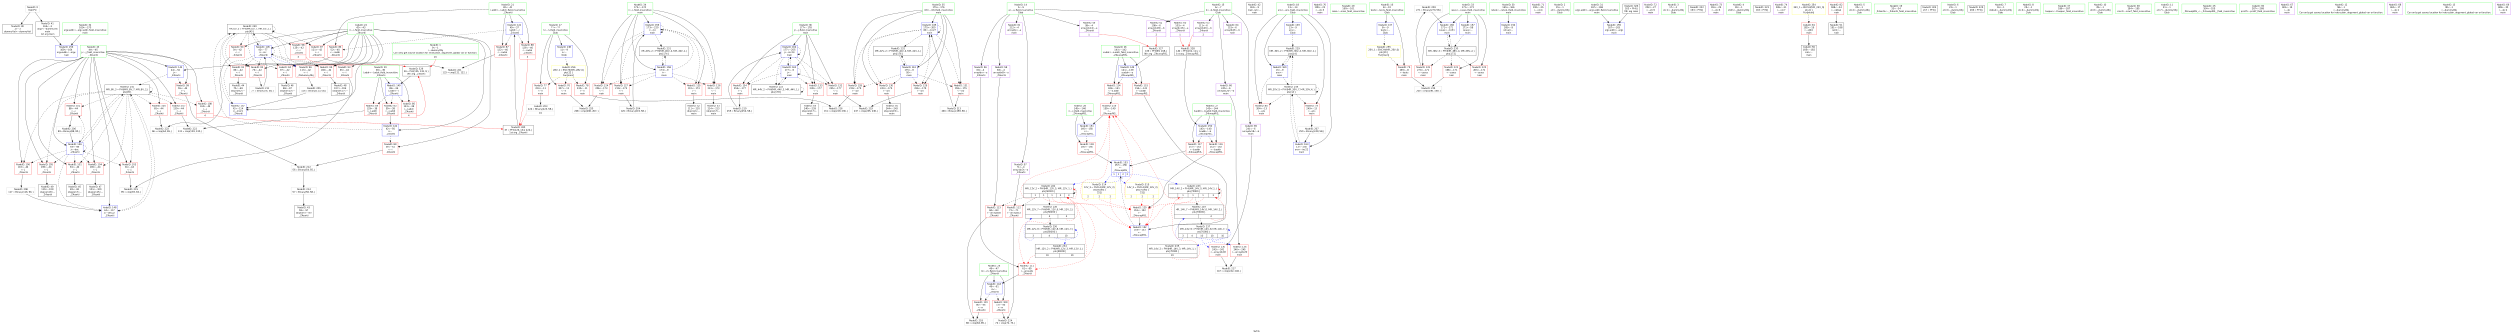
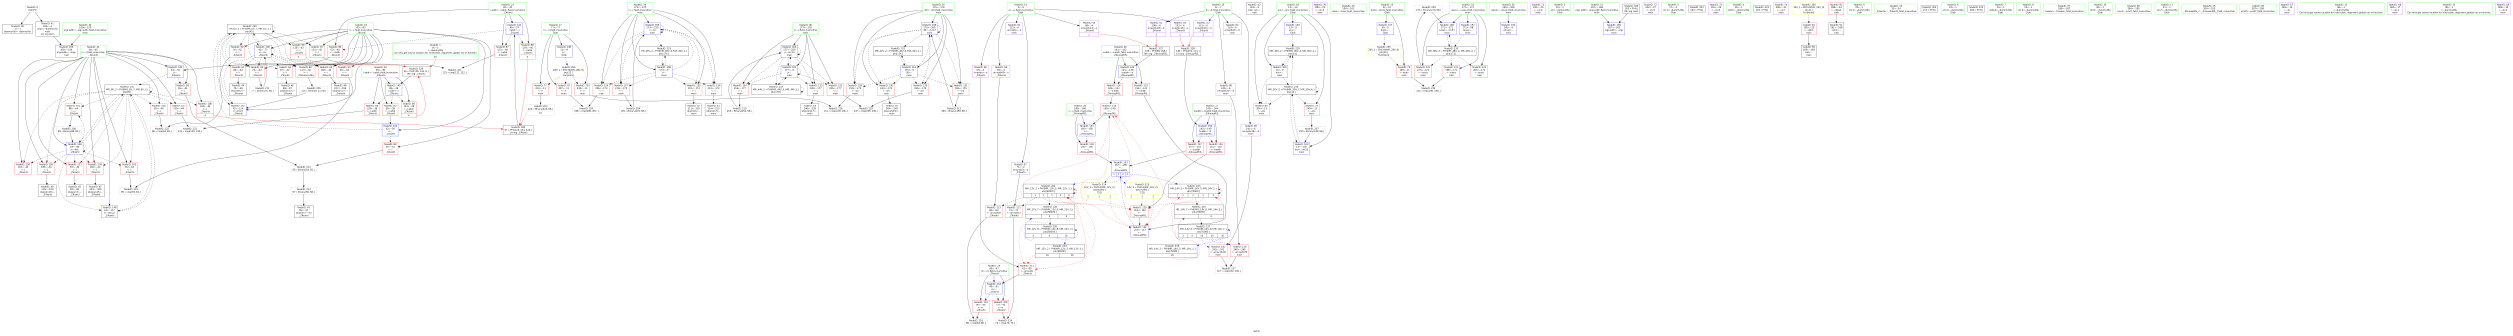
none -> (217, 65)
(21, 191) -> none
